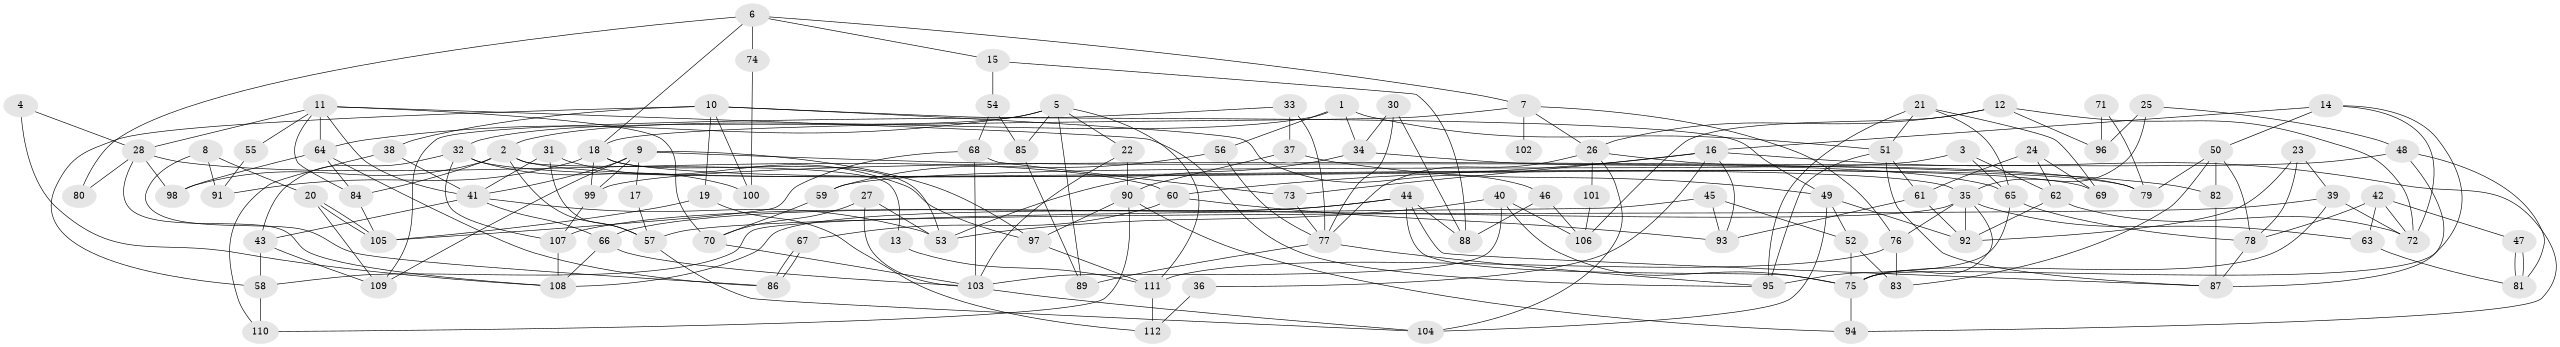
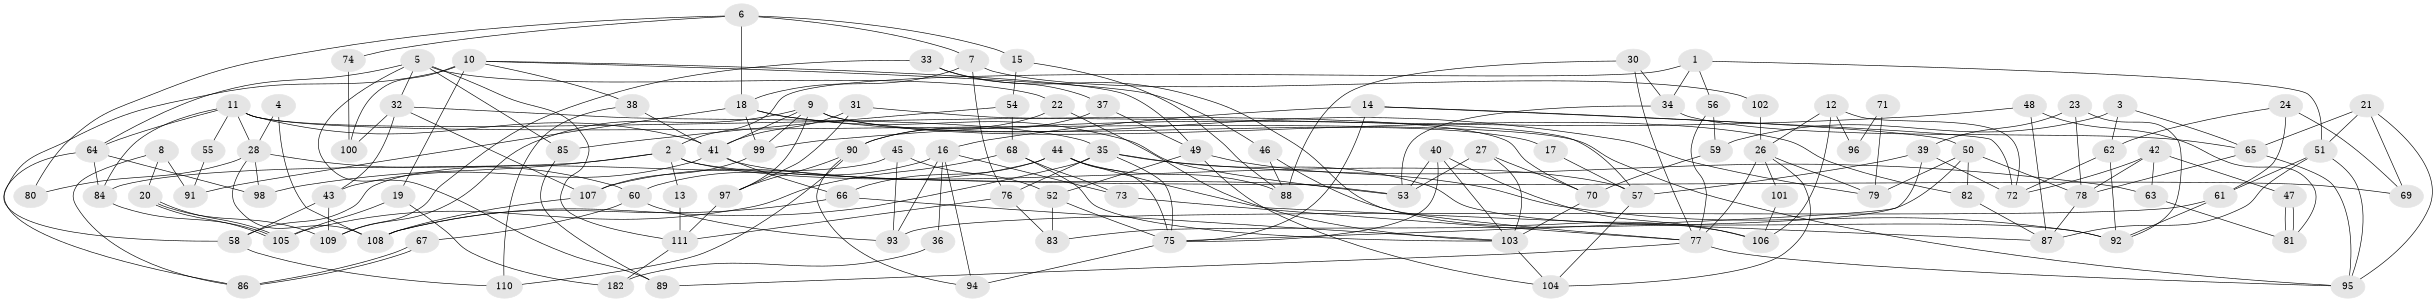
(2147, 106) -> none
(1559, 129) -> (1761, 131)
(1153, 332) -> (616, 287)
